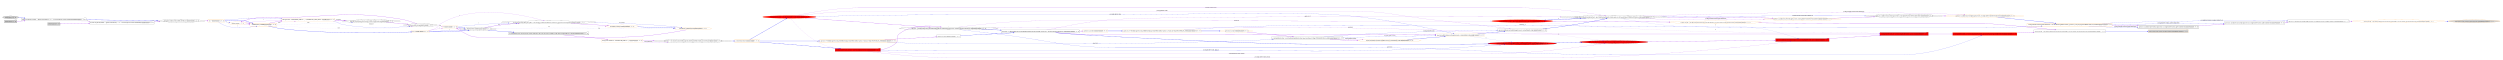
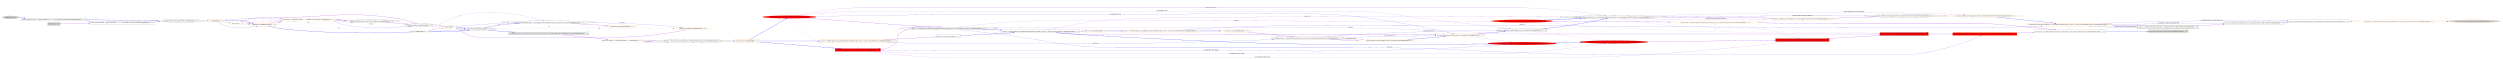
(11, 22) -> none
(656, 27) -> none
